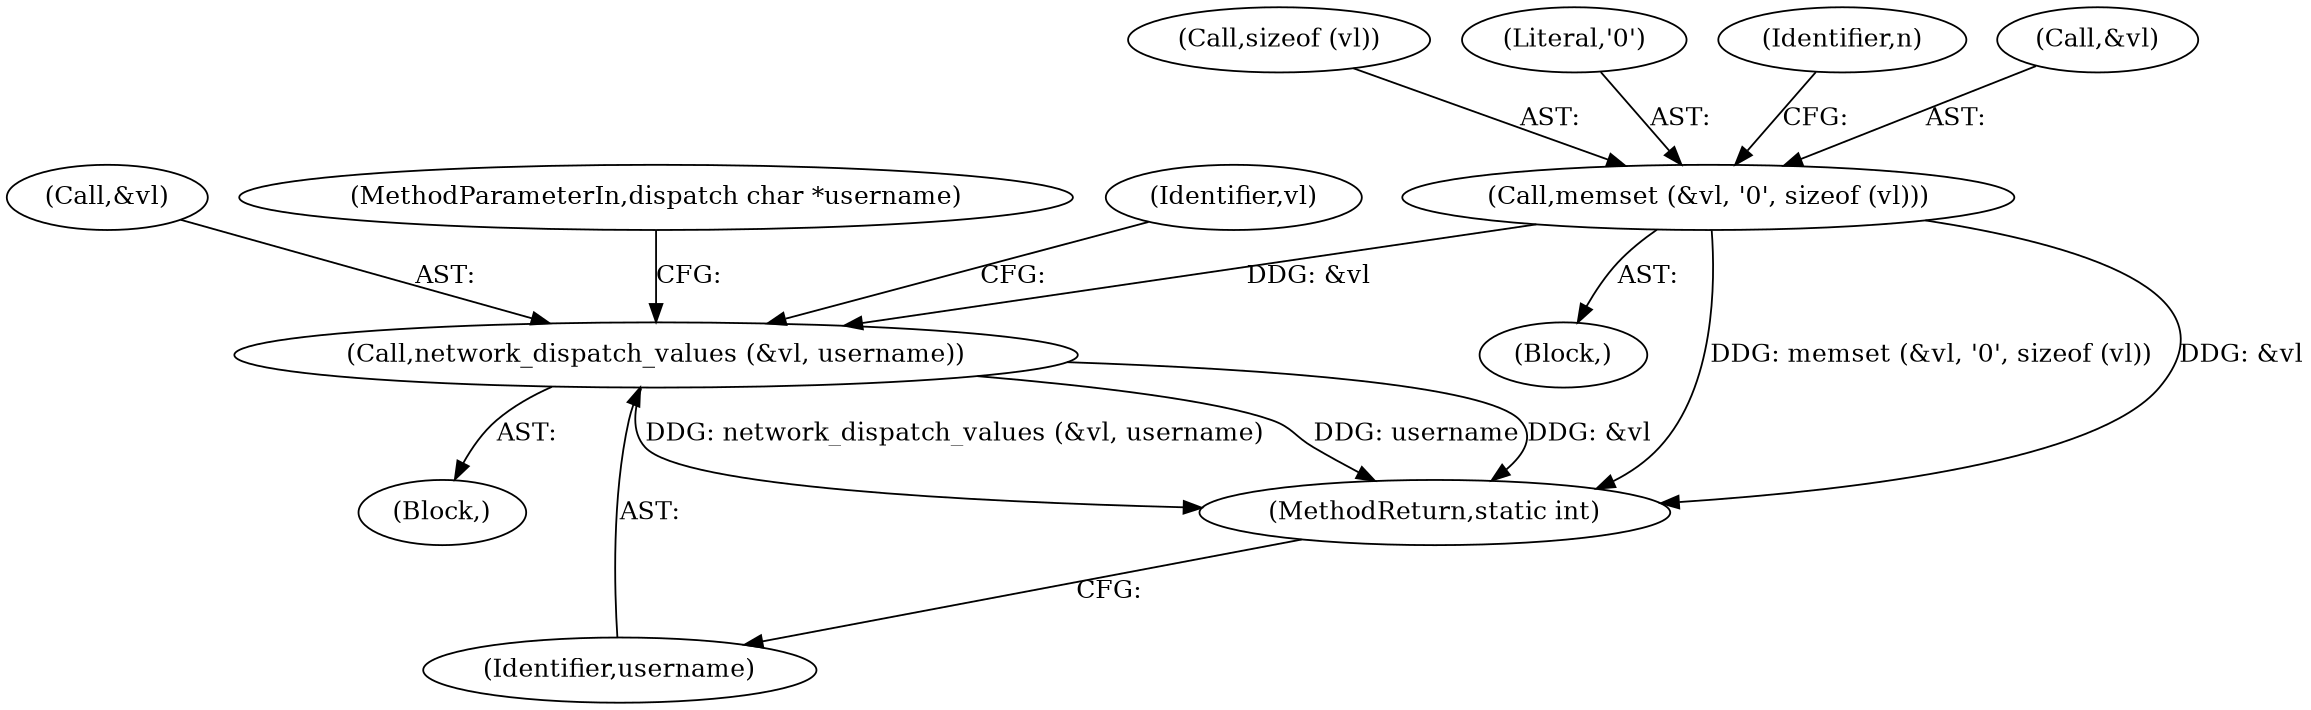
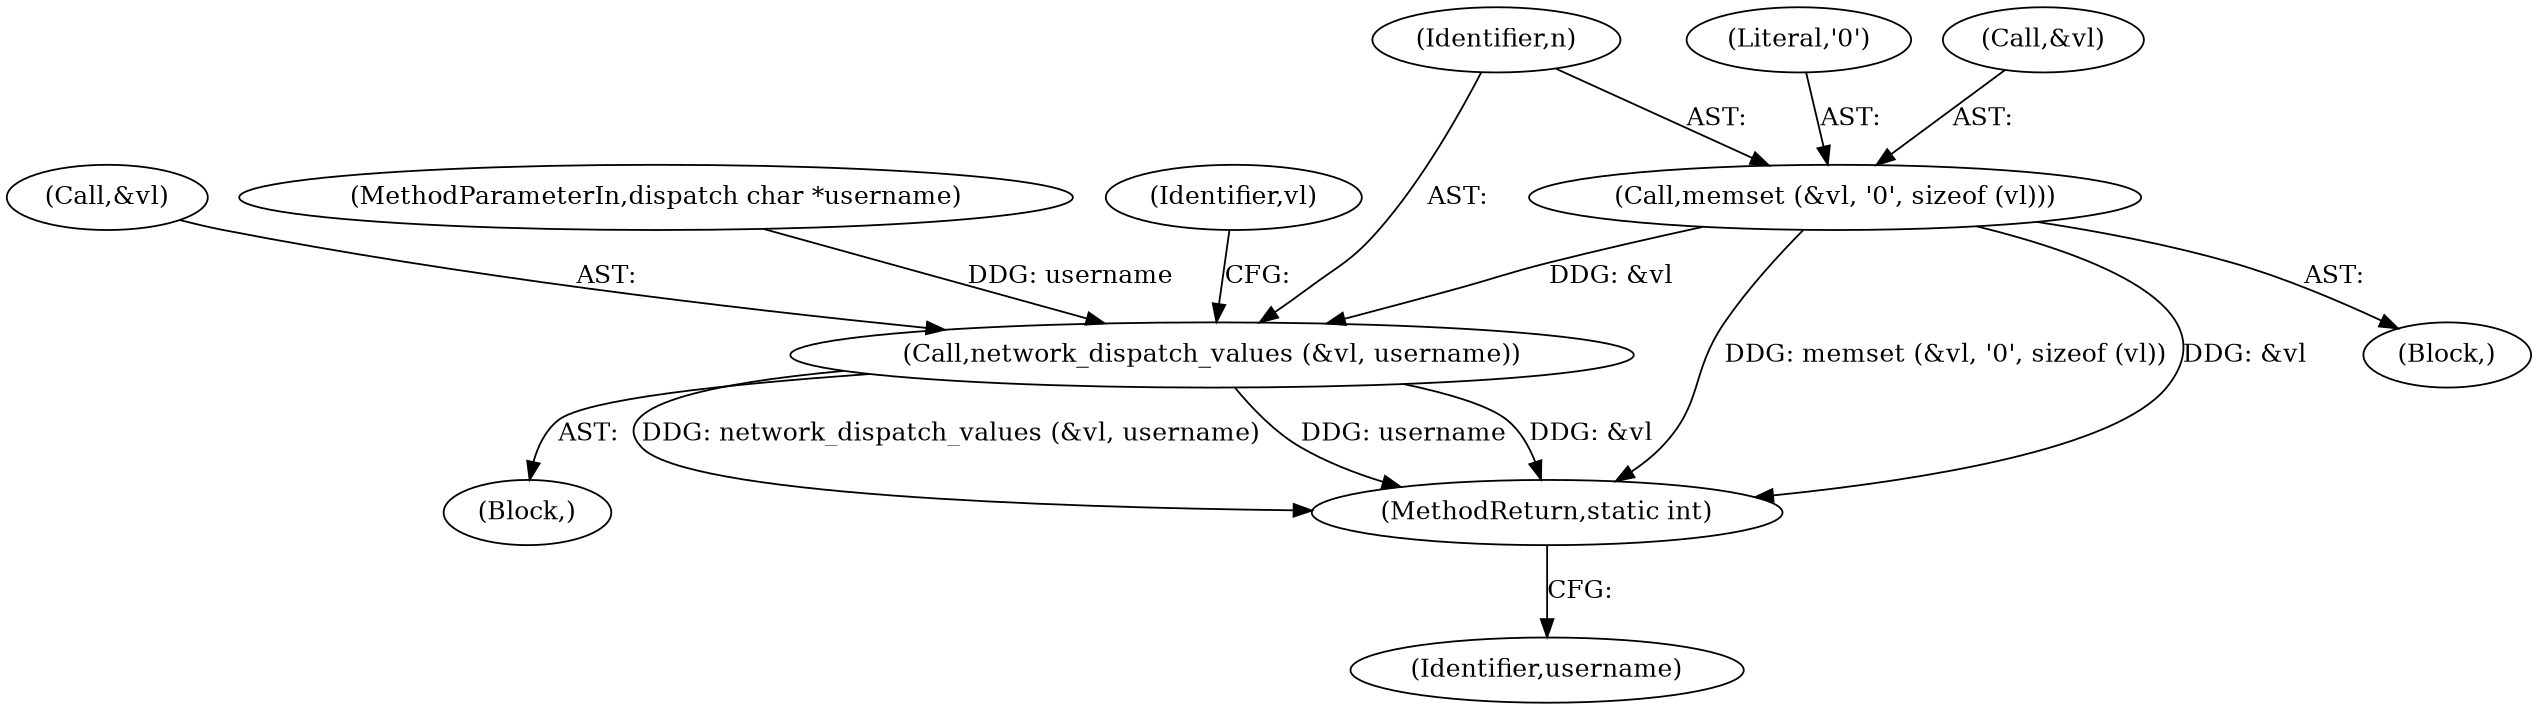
(1279, 40) -> none
(1820, 119) -> (1721, 119)
(693, 276) -> (1071, 276)
(616, 520) -> (1396, 208)
